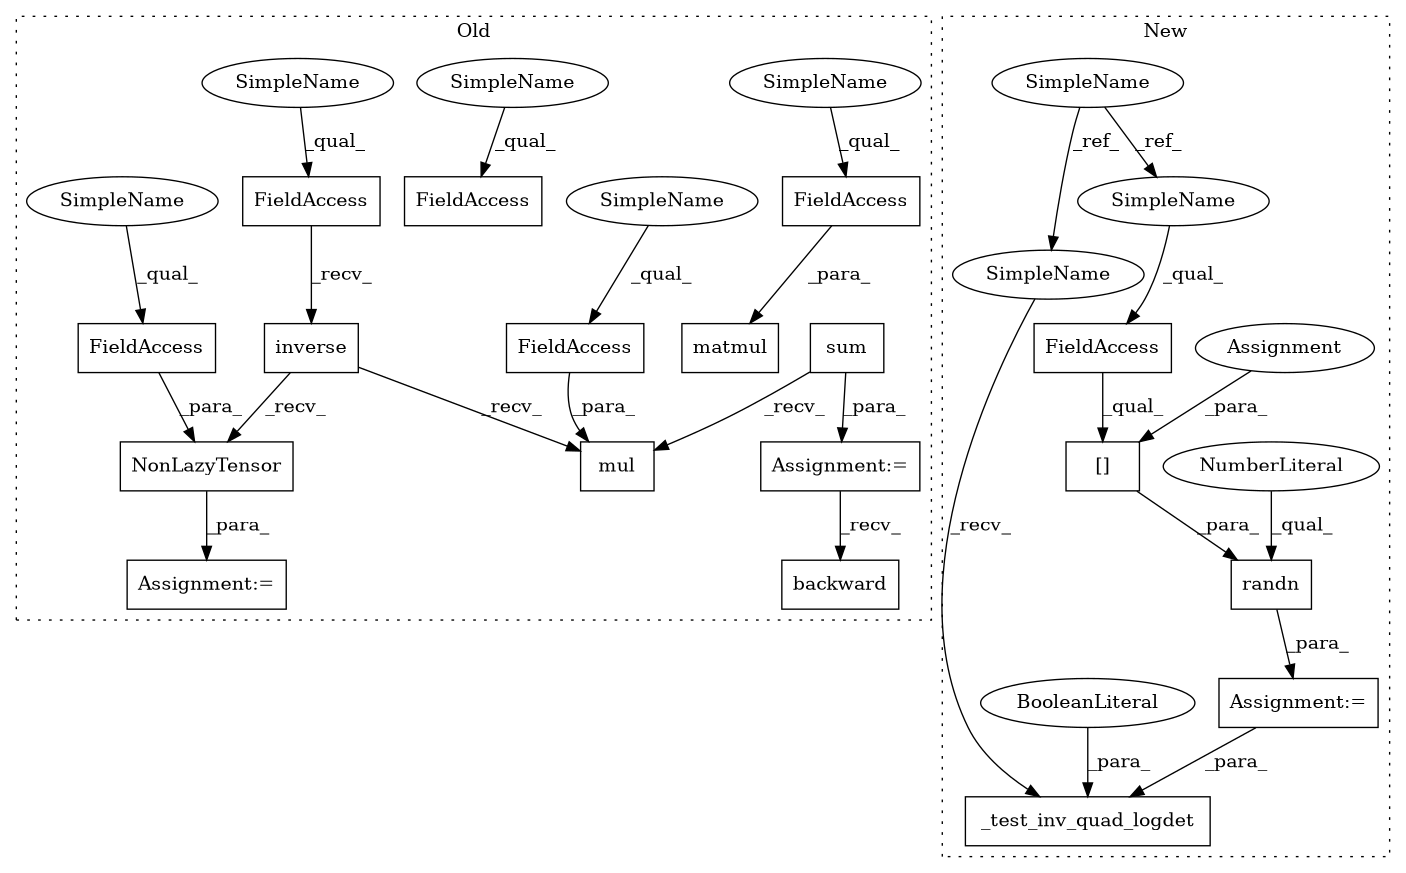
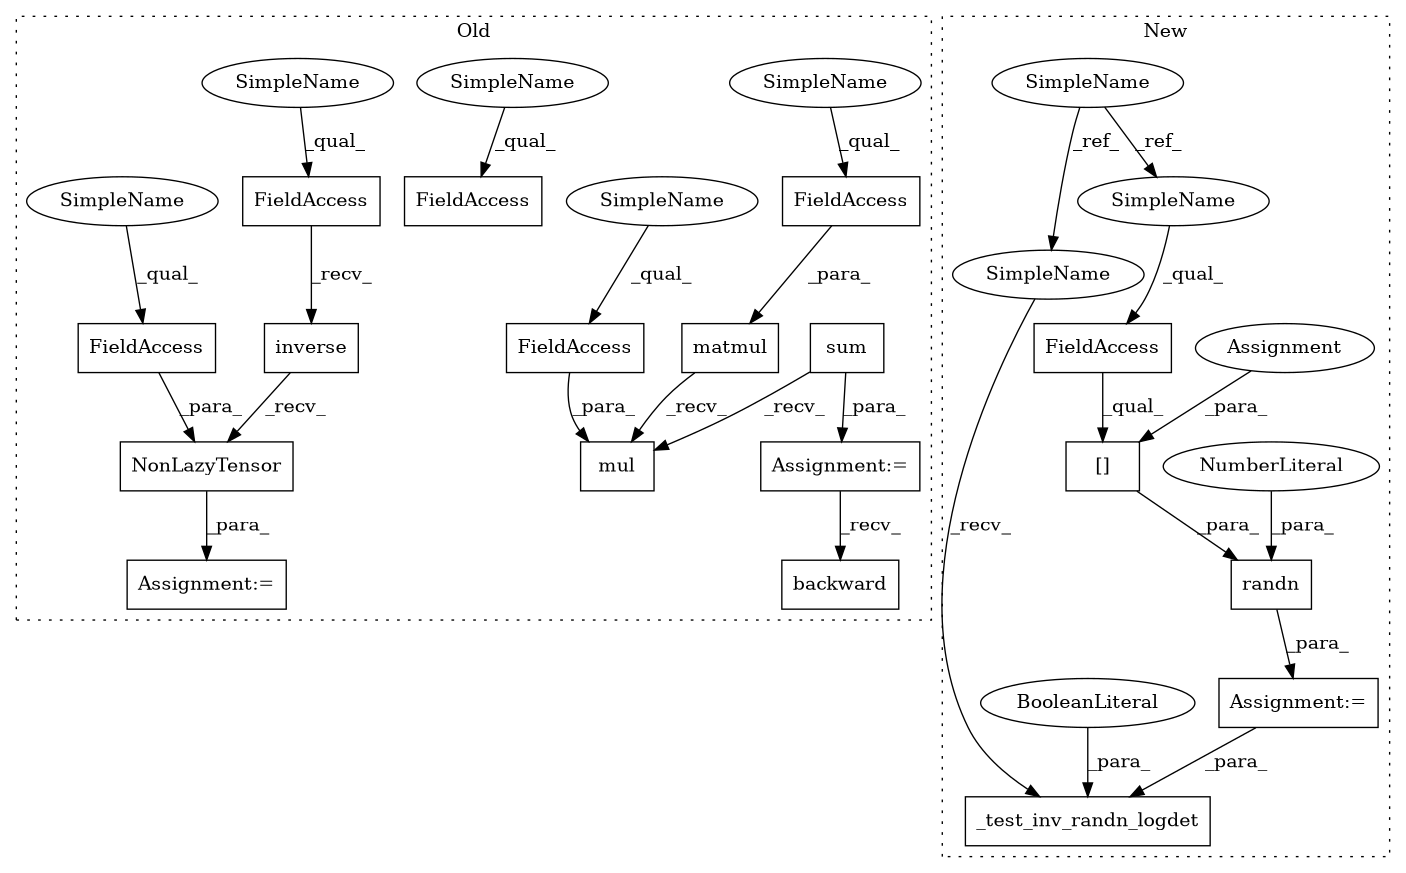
(463, 407) -> (664, 399)
(1303, 526) -> (1303, 526)
(1088, 821) -> (1088, 821)
